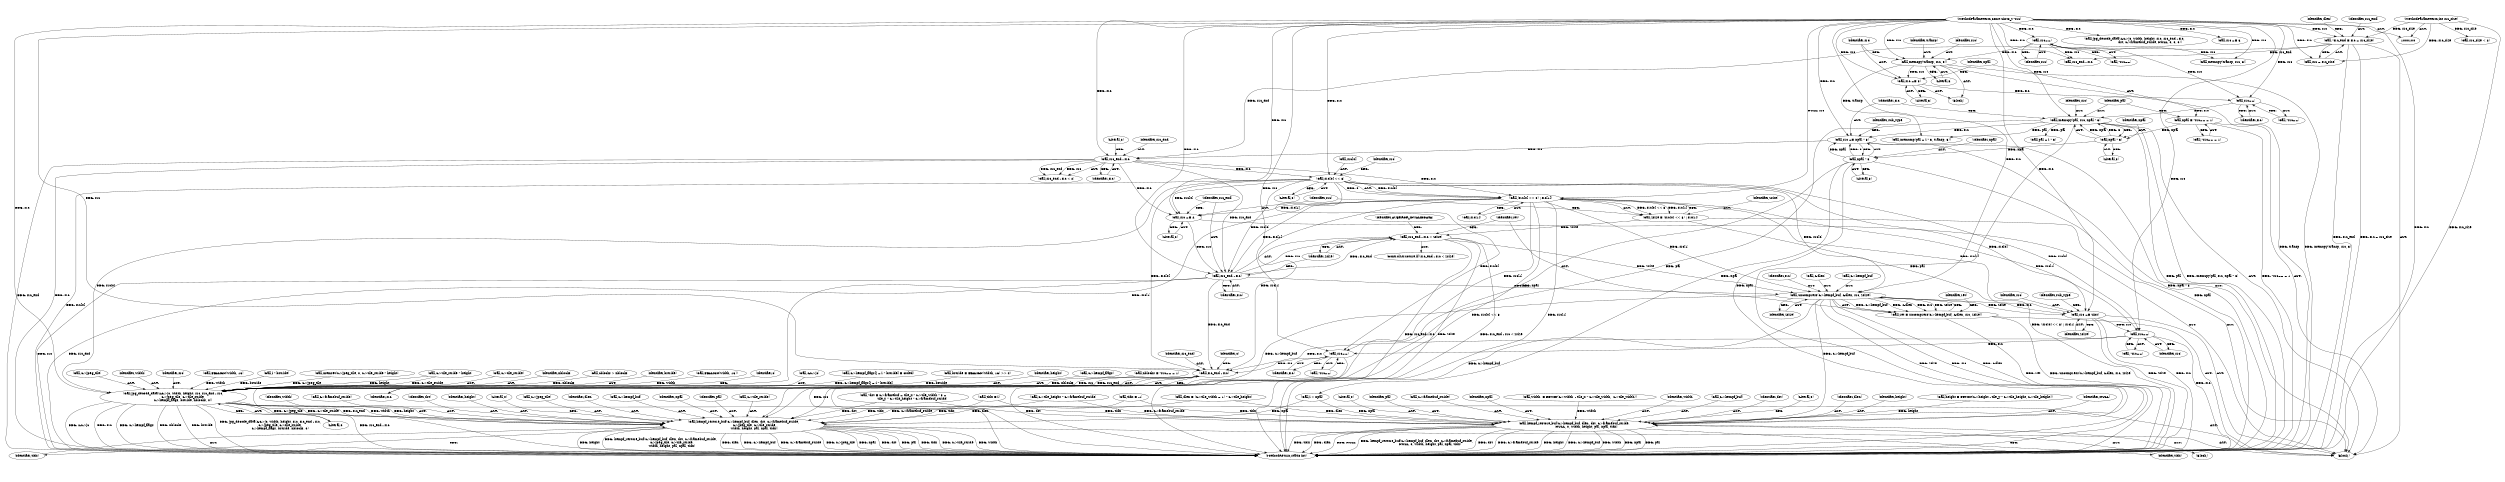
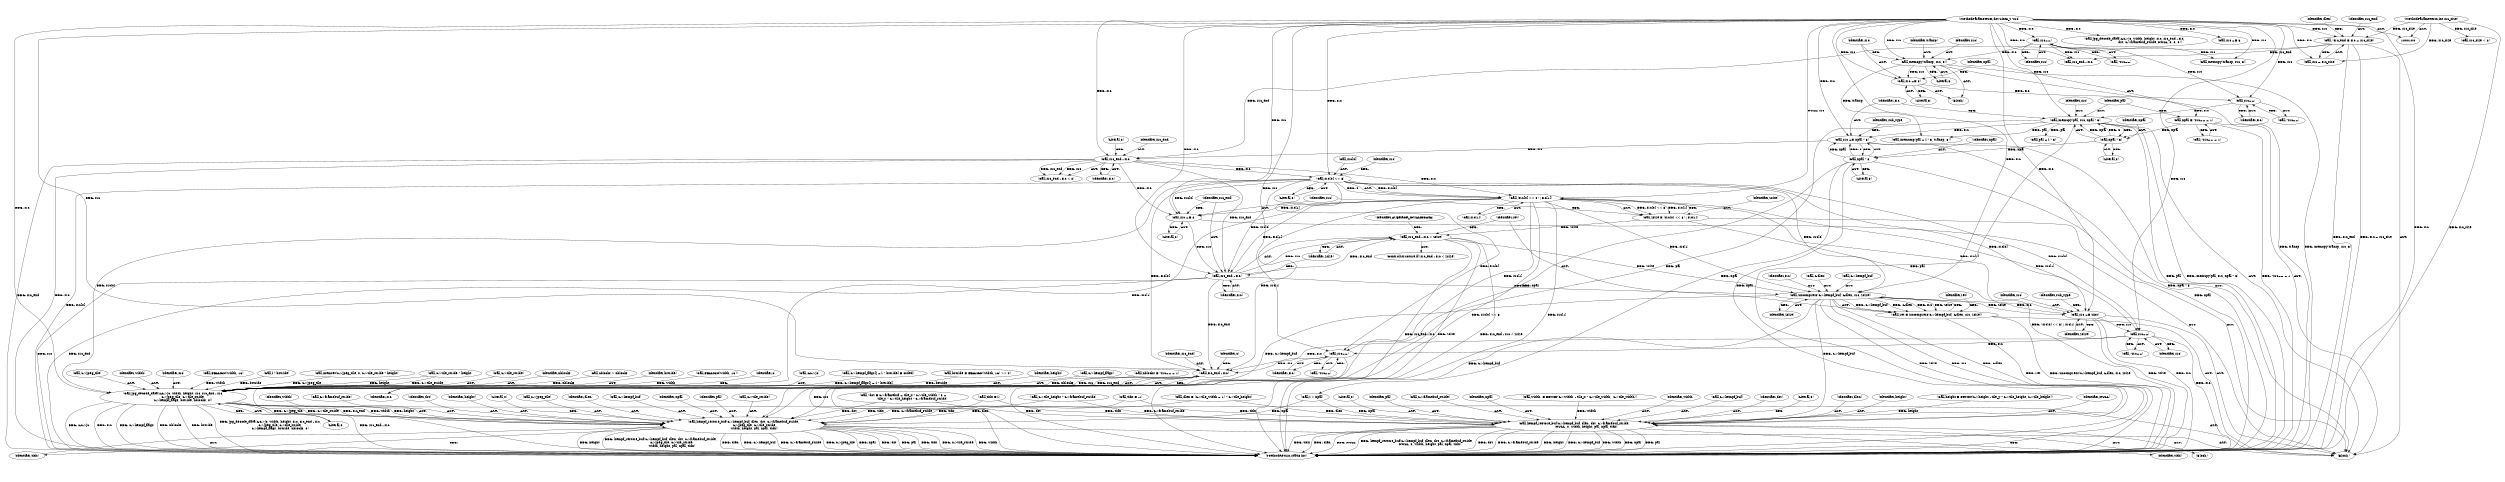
(1989, 19) -> (1989, 19)
